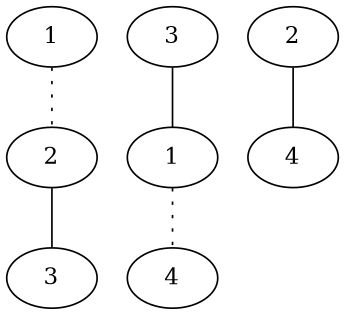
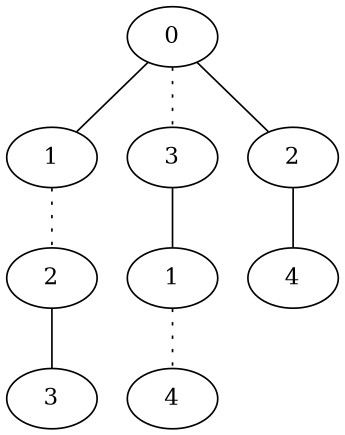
none -> (173, 37)
